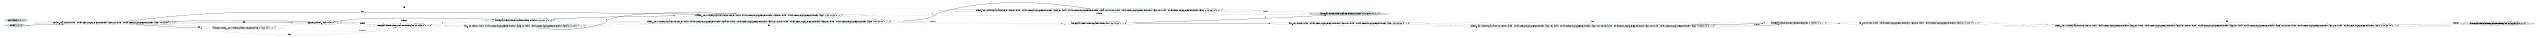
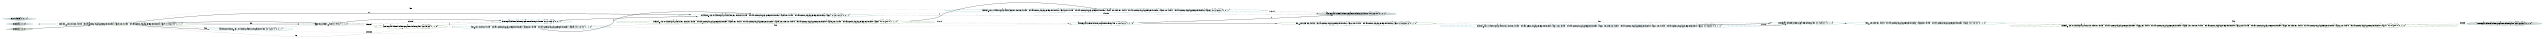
(16, 20) -> (19, 19)
none -> (19, 24)
